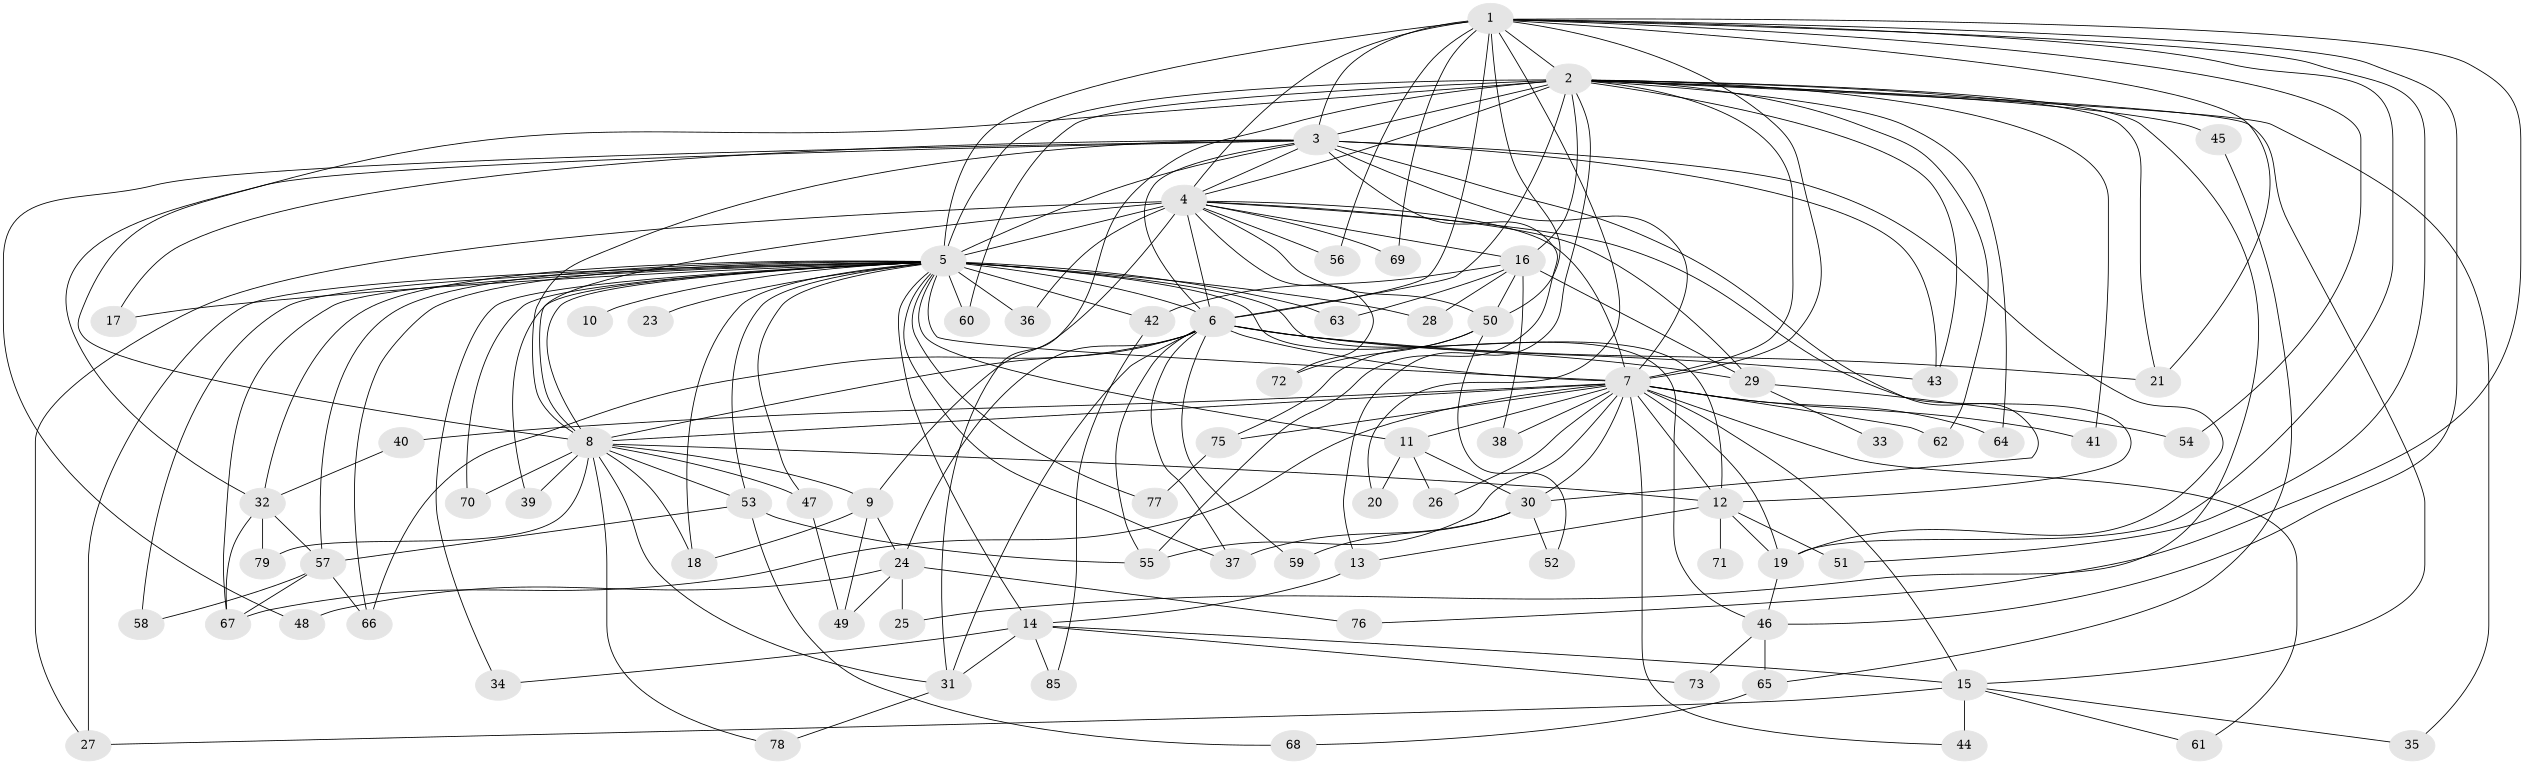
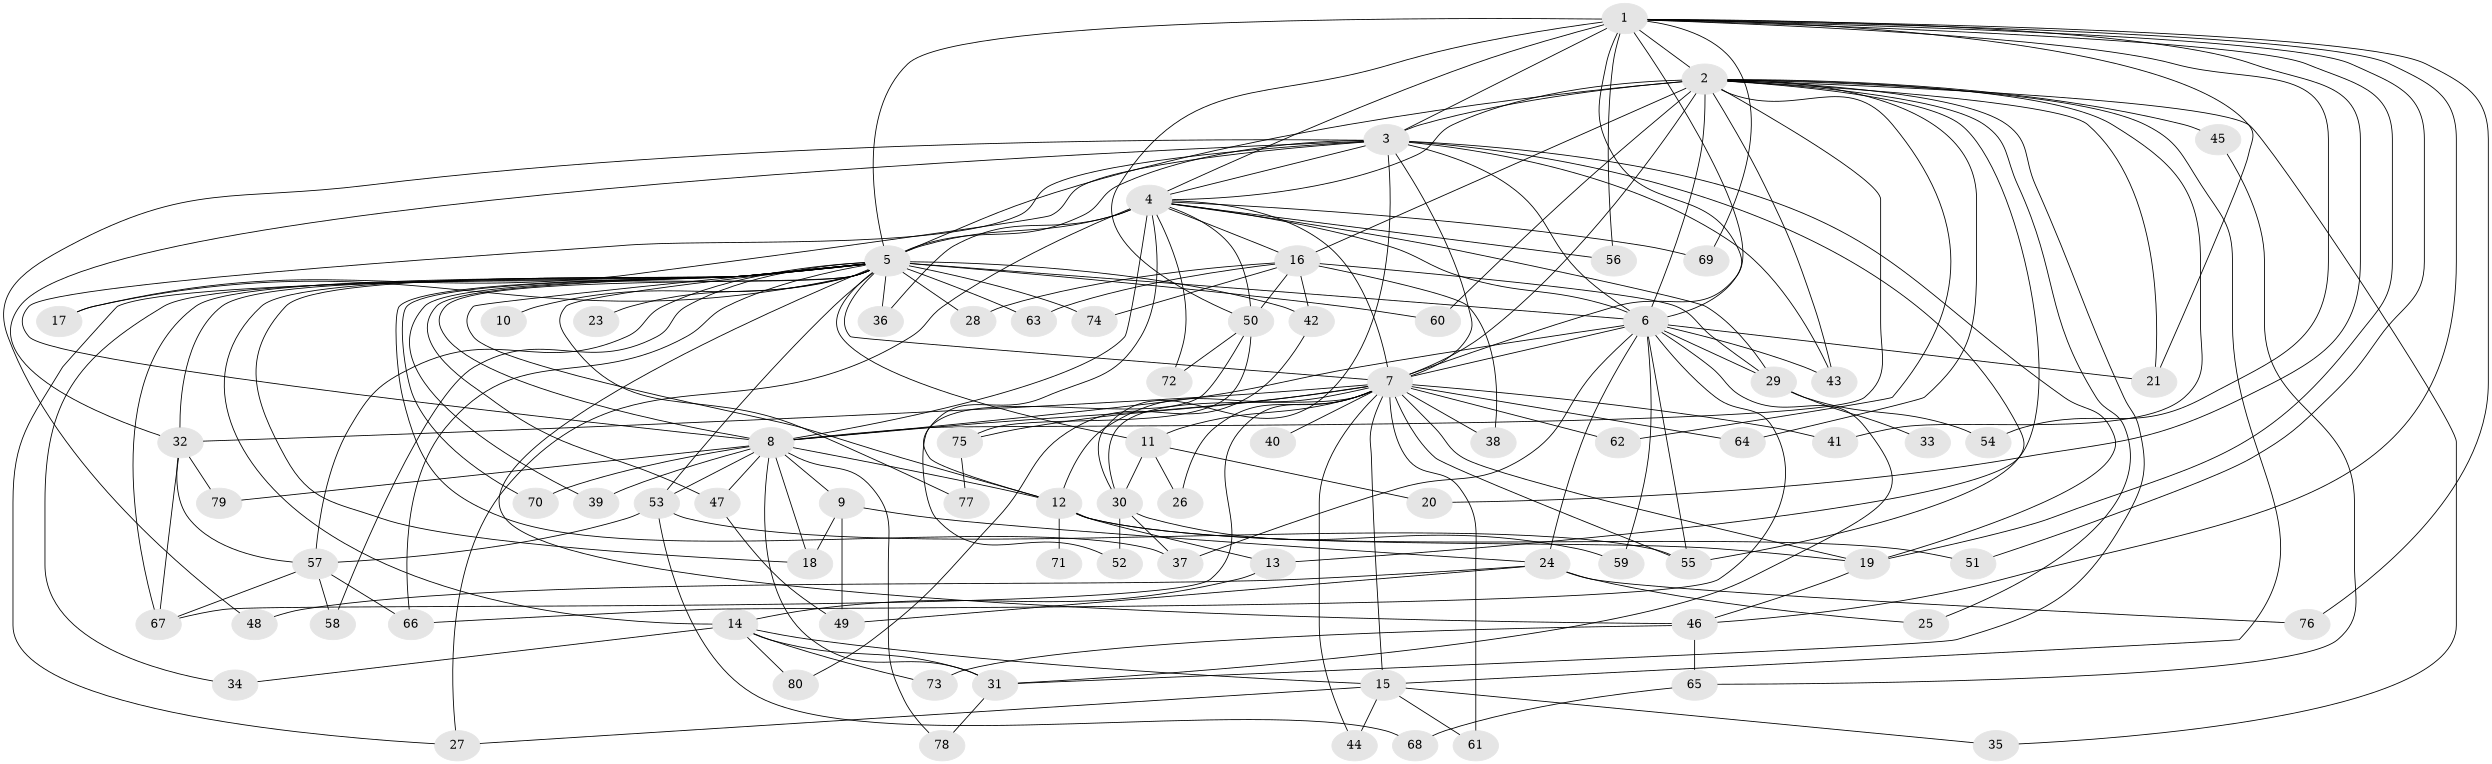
none -> (1095, 322)
(984, 378) -> none
(332, 473) -> (815, 417)
(1054, 685) -> (796, 685)
